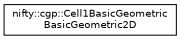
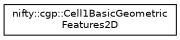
(90, 20) -> (90, 20)
